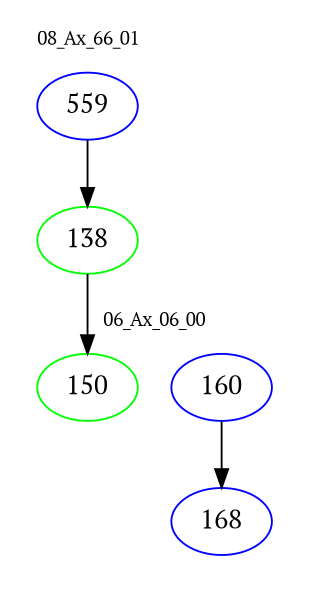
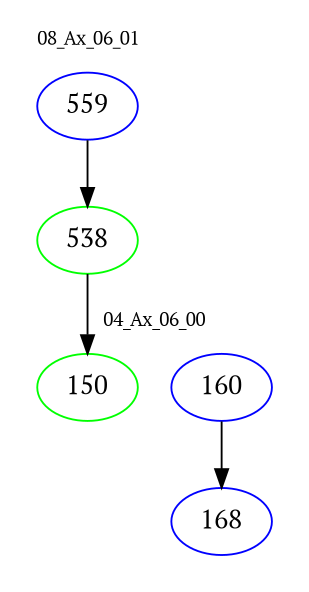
(88, 40) -> (88, 40)
(88, 240) -> (88, 240)
(155, 321) -> (155, 321)
